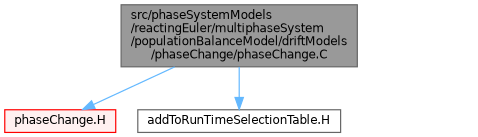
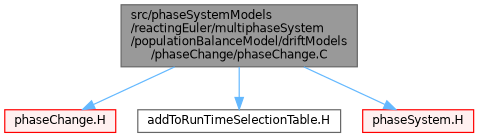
none -> (418, 121)
